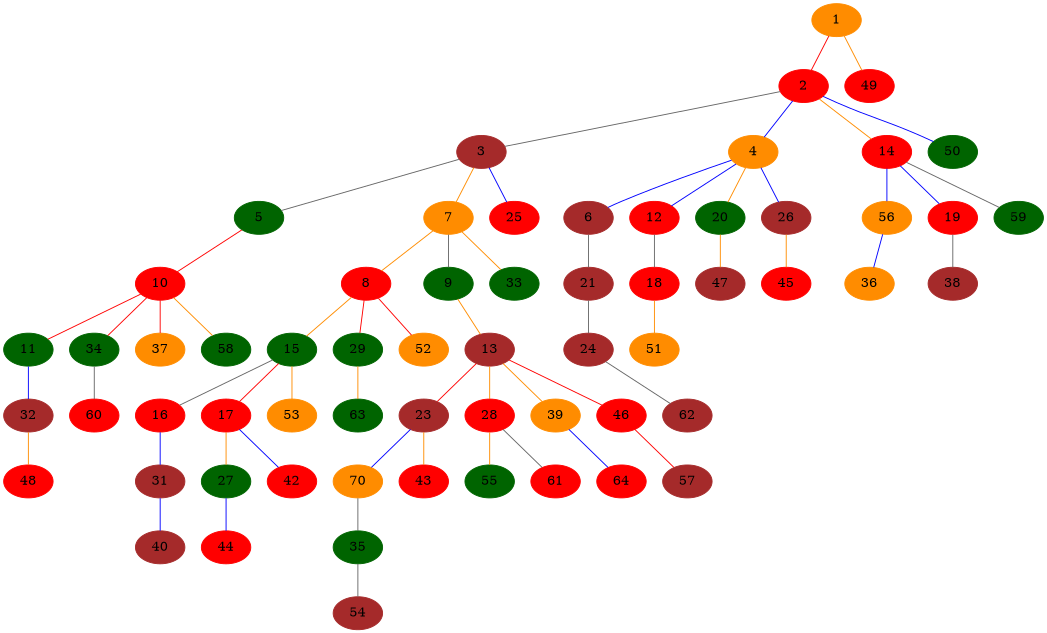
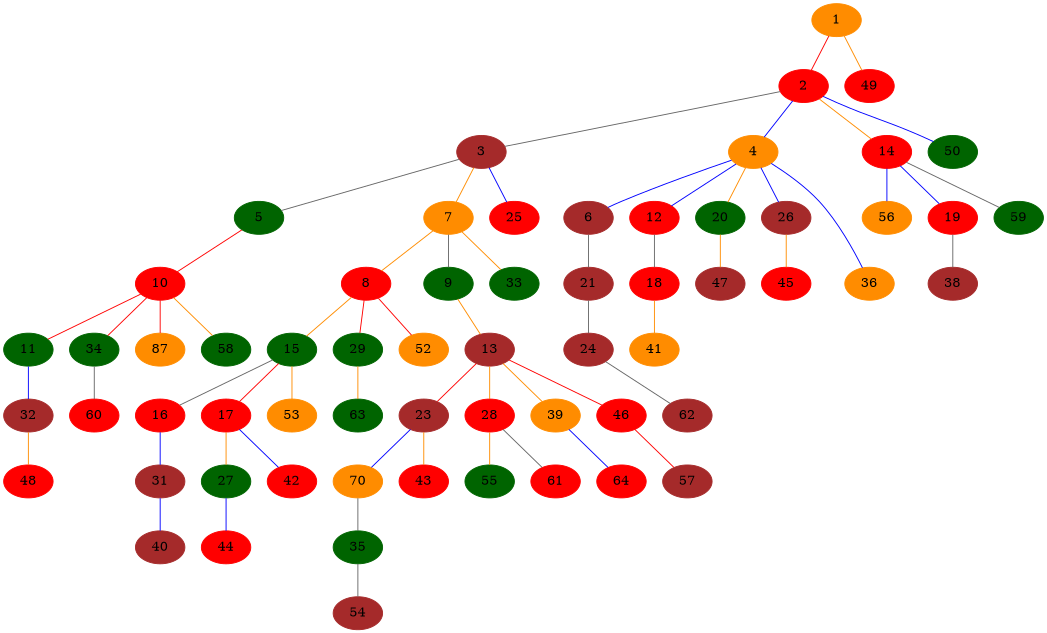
(878, 251) -> (825, 208)
(160, 350) -> (160, 350)
(654, 350) -> (654, 350)
